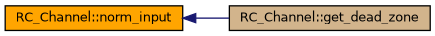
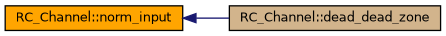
(330, 18) -> (335, 18)
